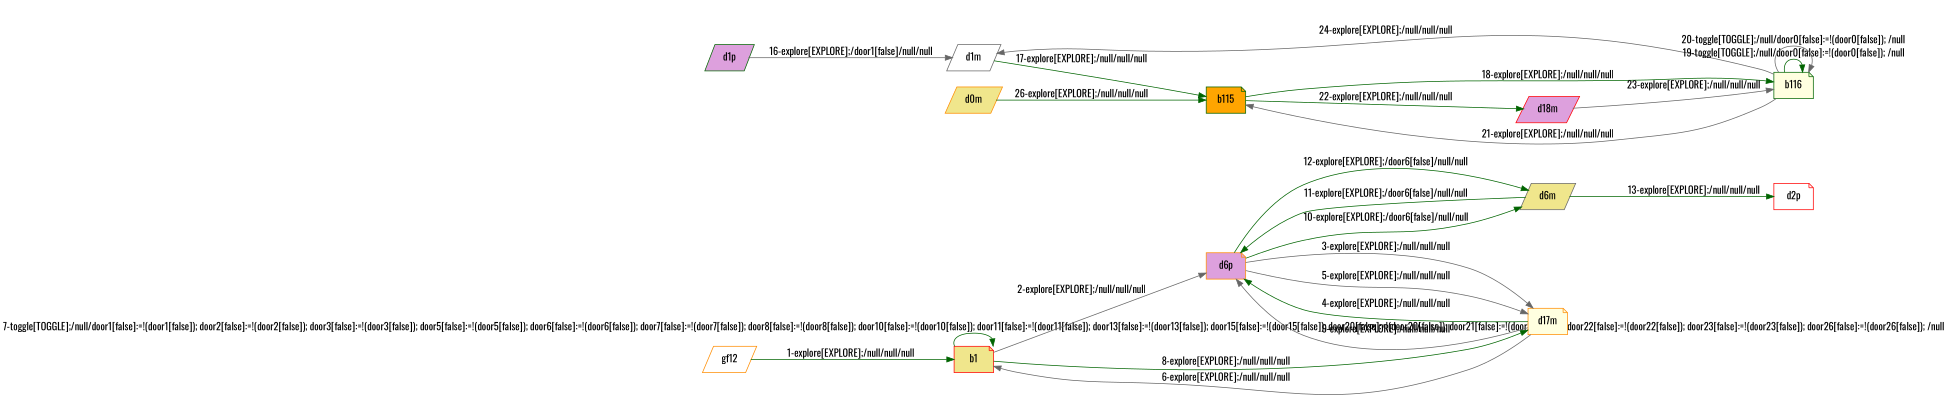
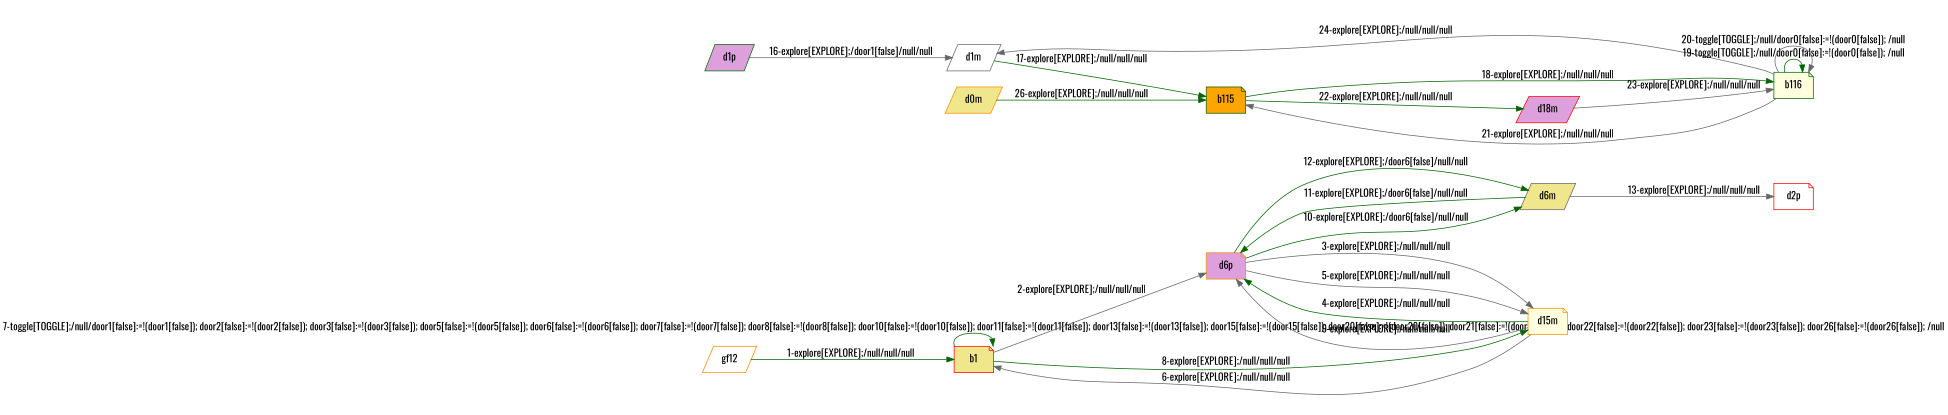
(1668, 197) -> (1668, 197)
(1548, 321) -> (1548, 321)
